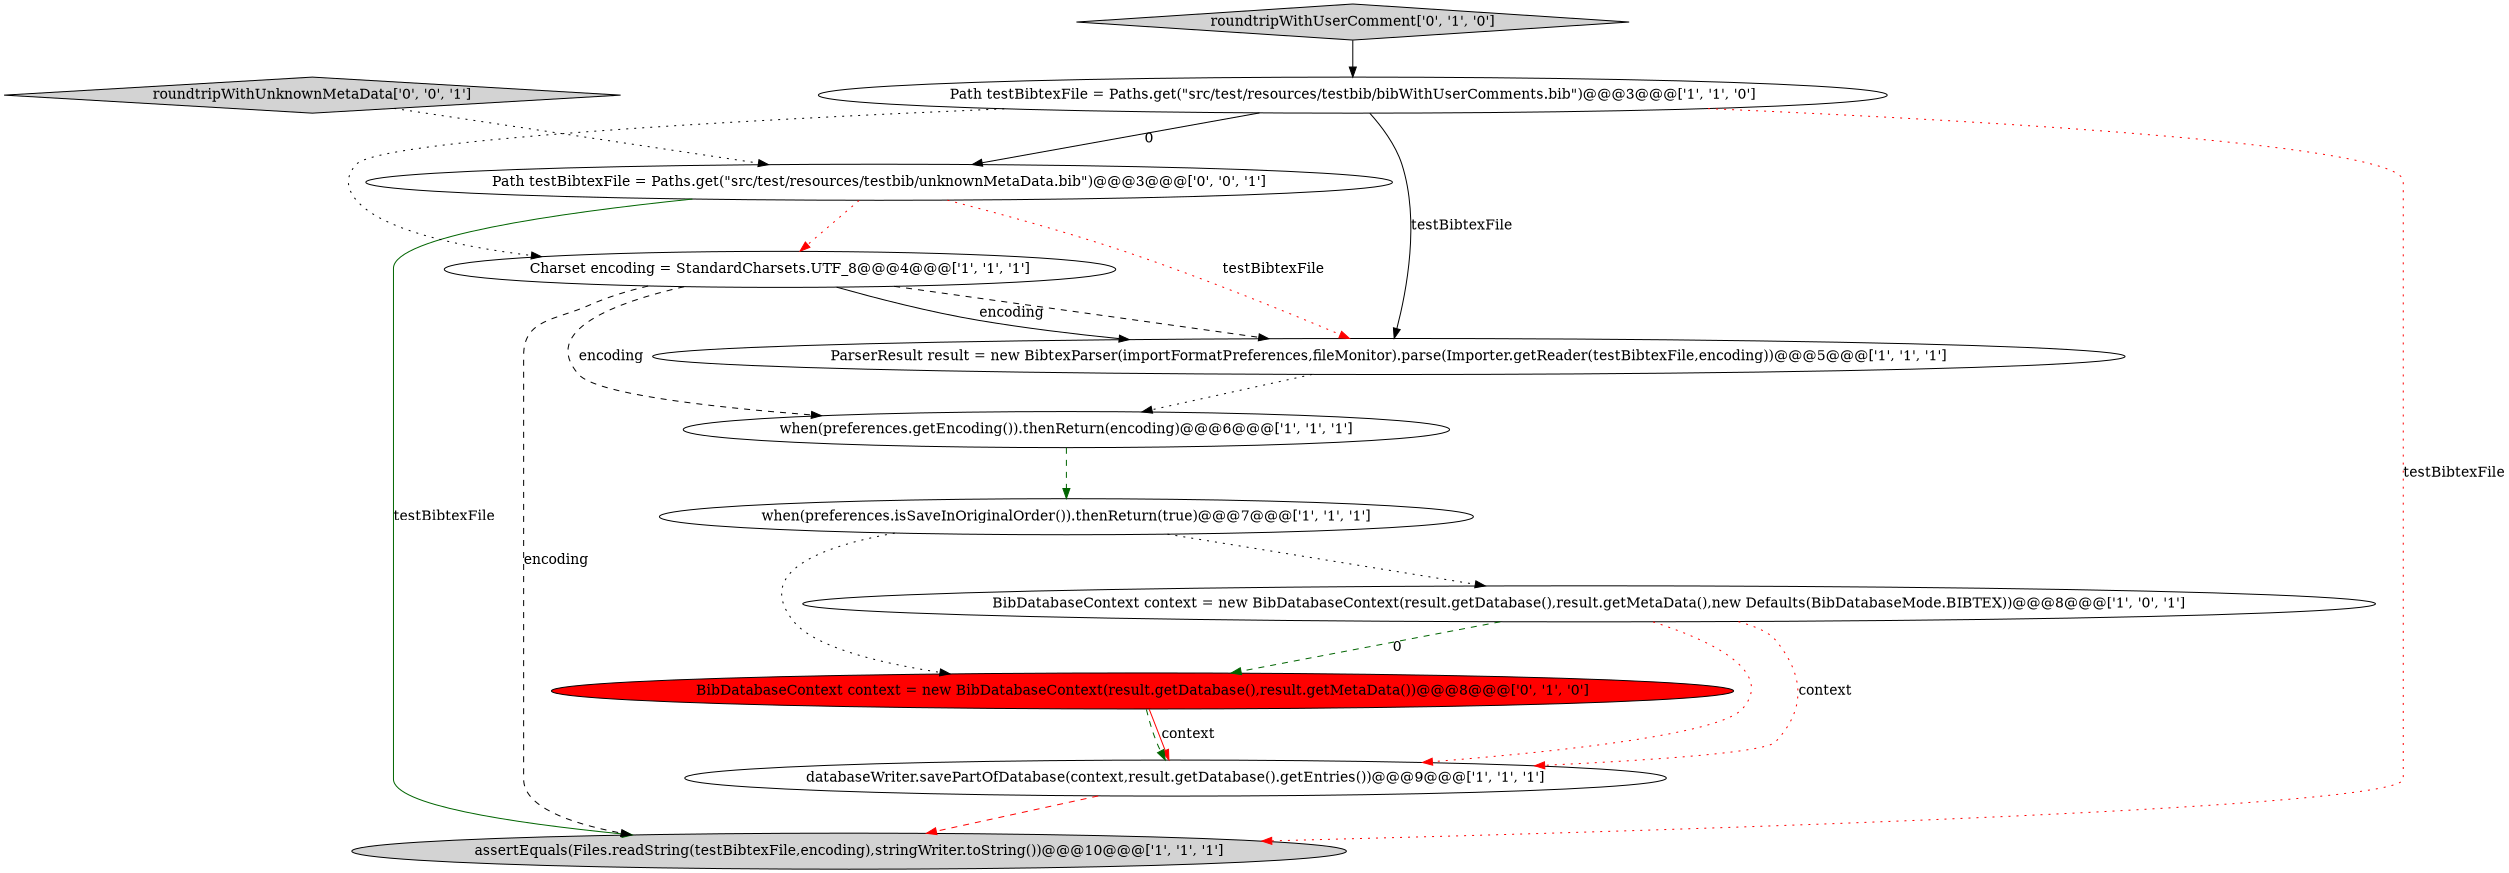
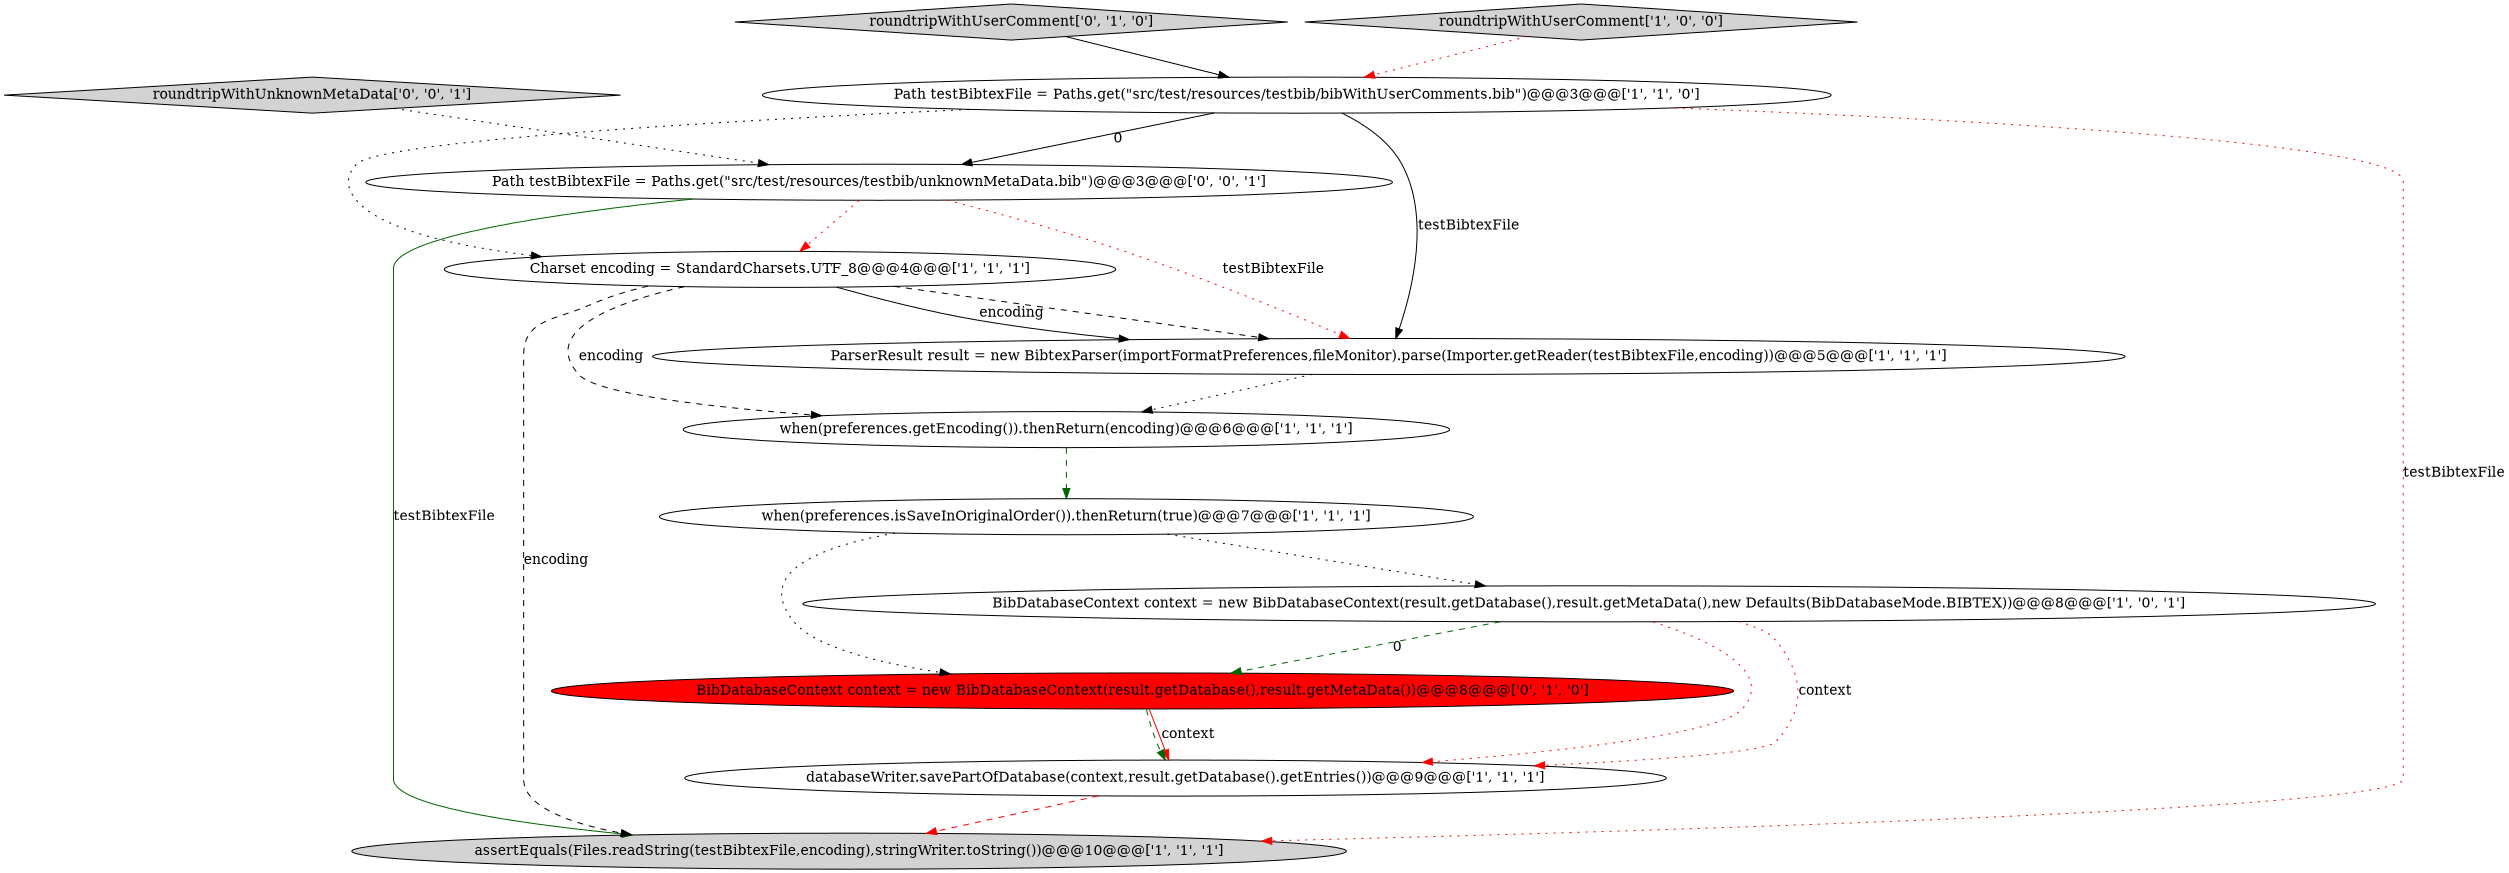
none -> (1581, 22)
